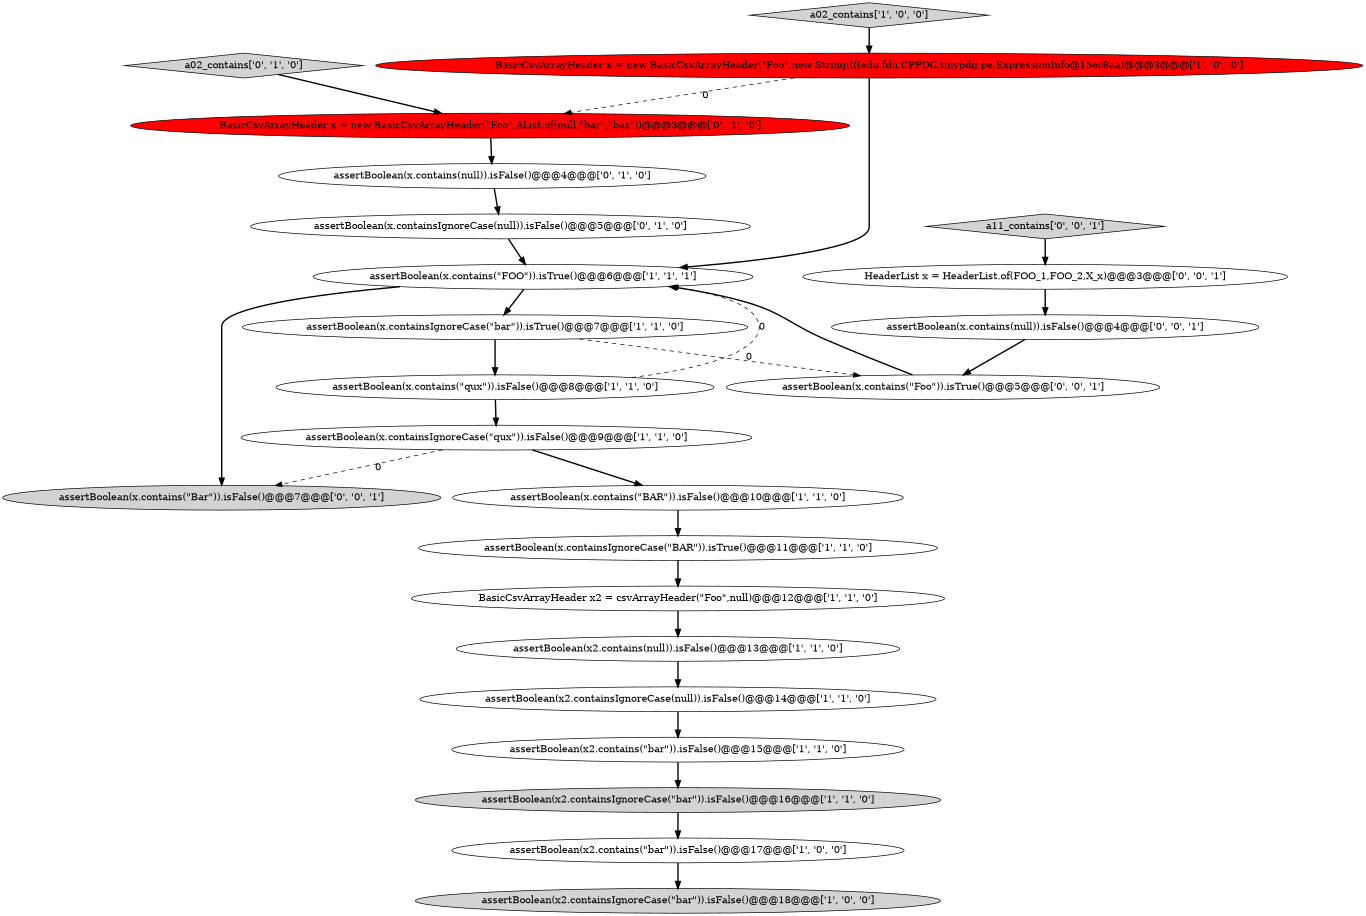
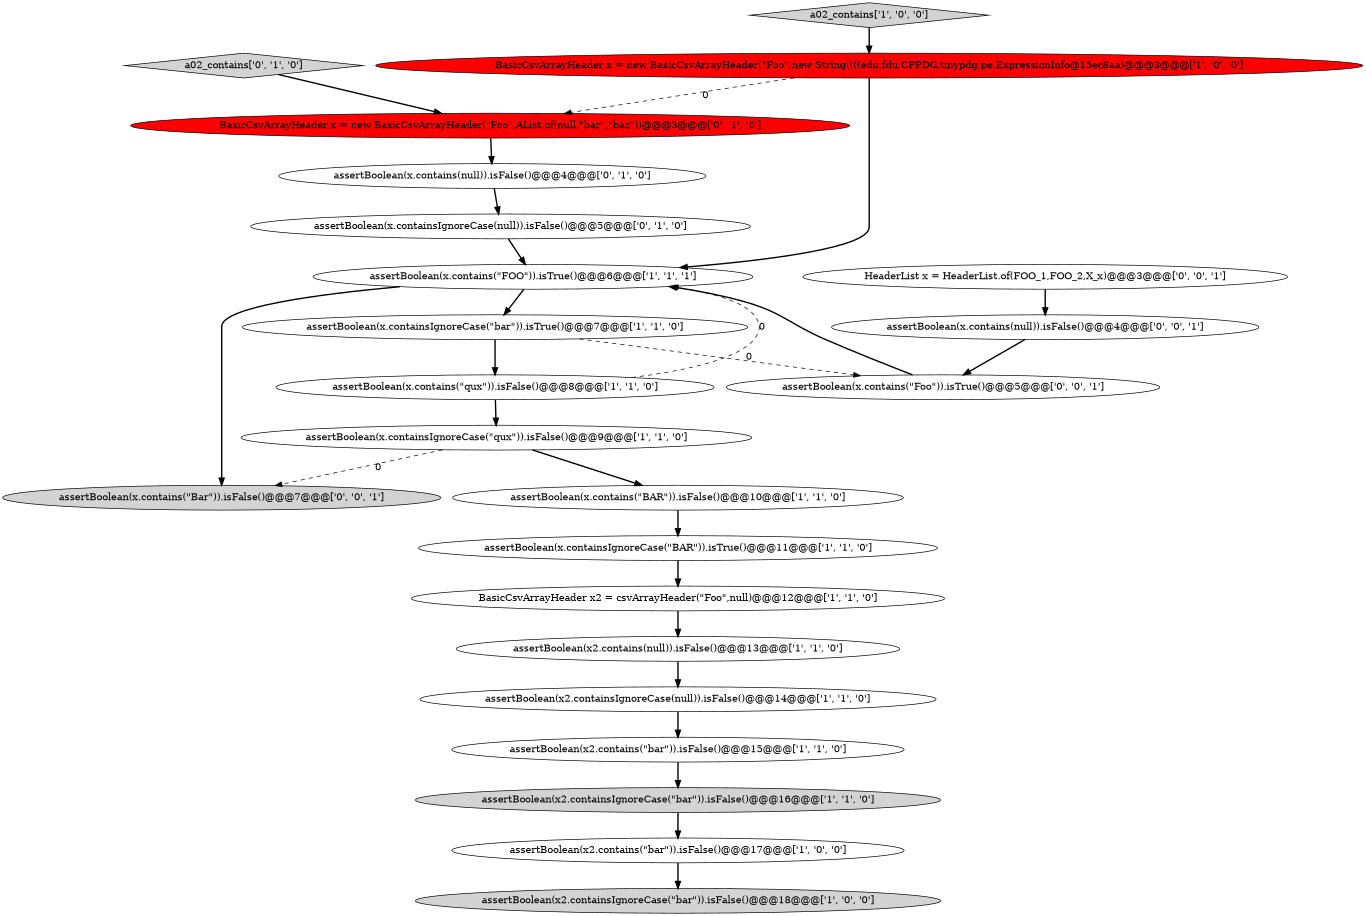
(1045, 226) -> none
